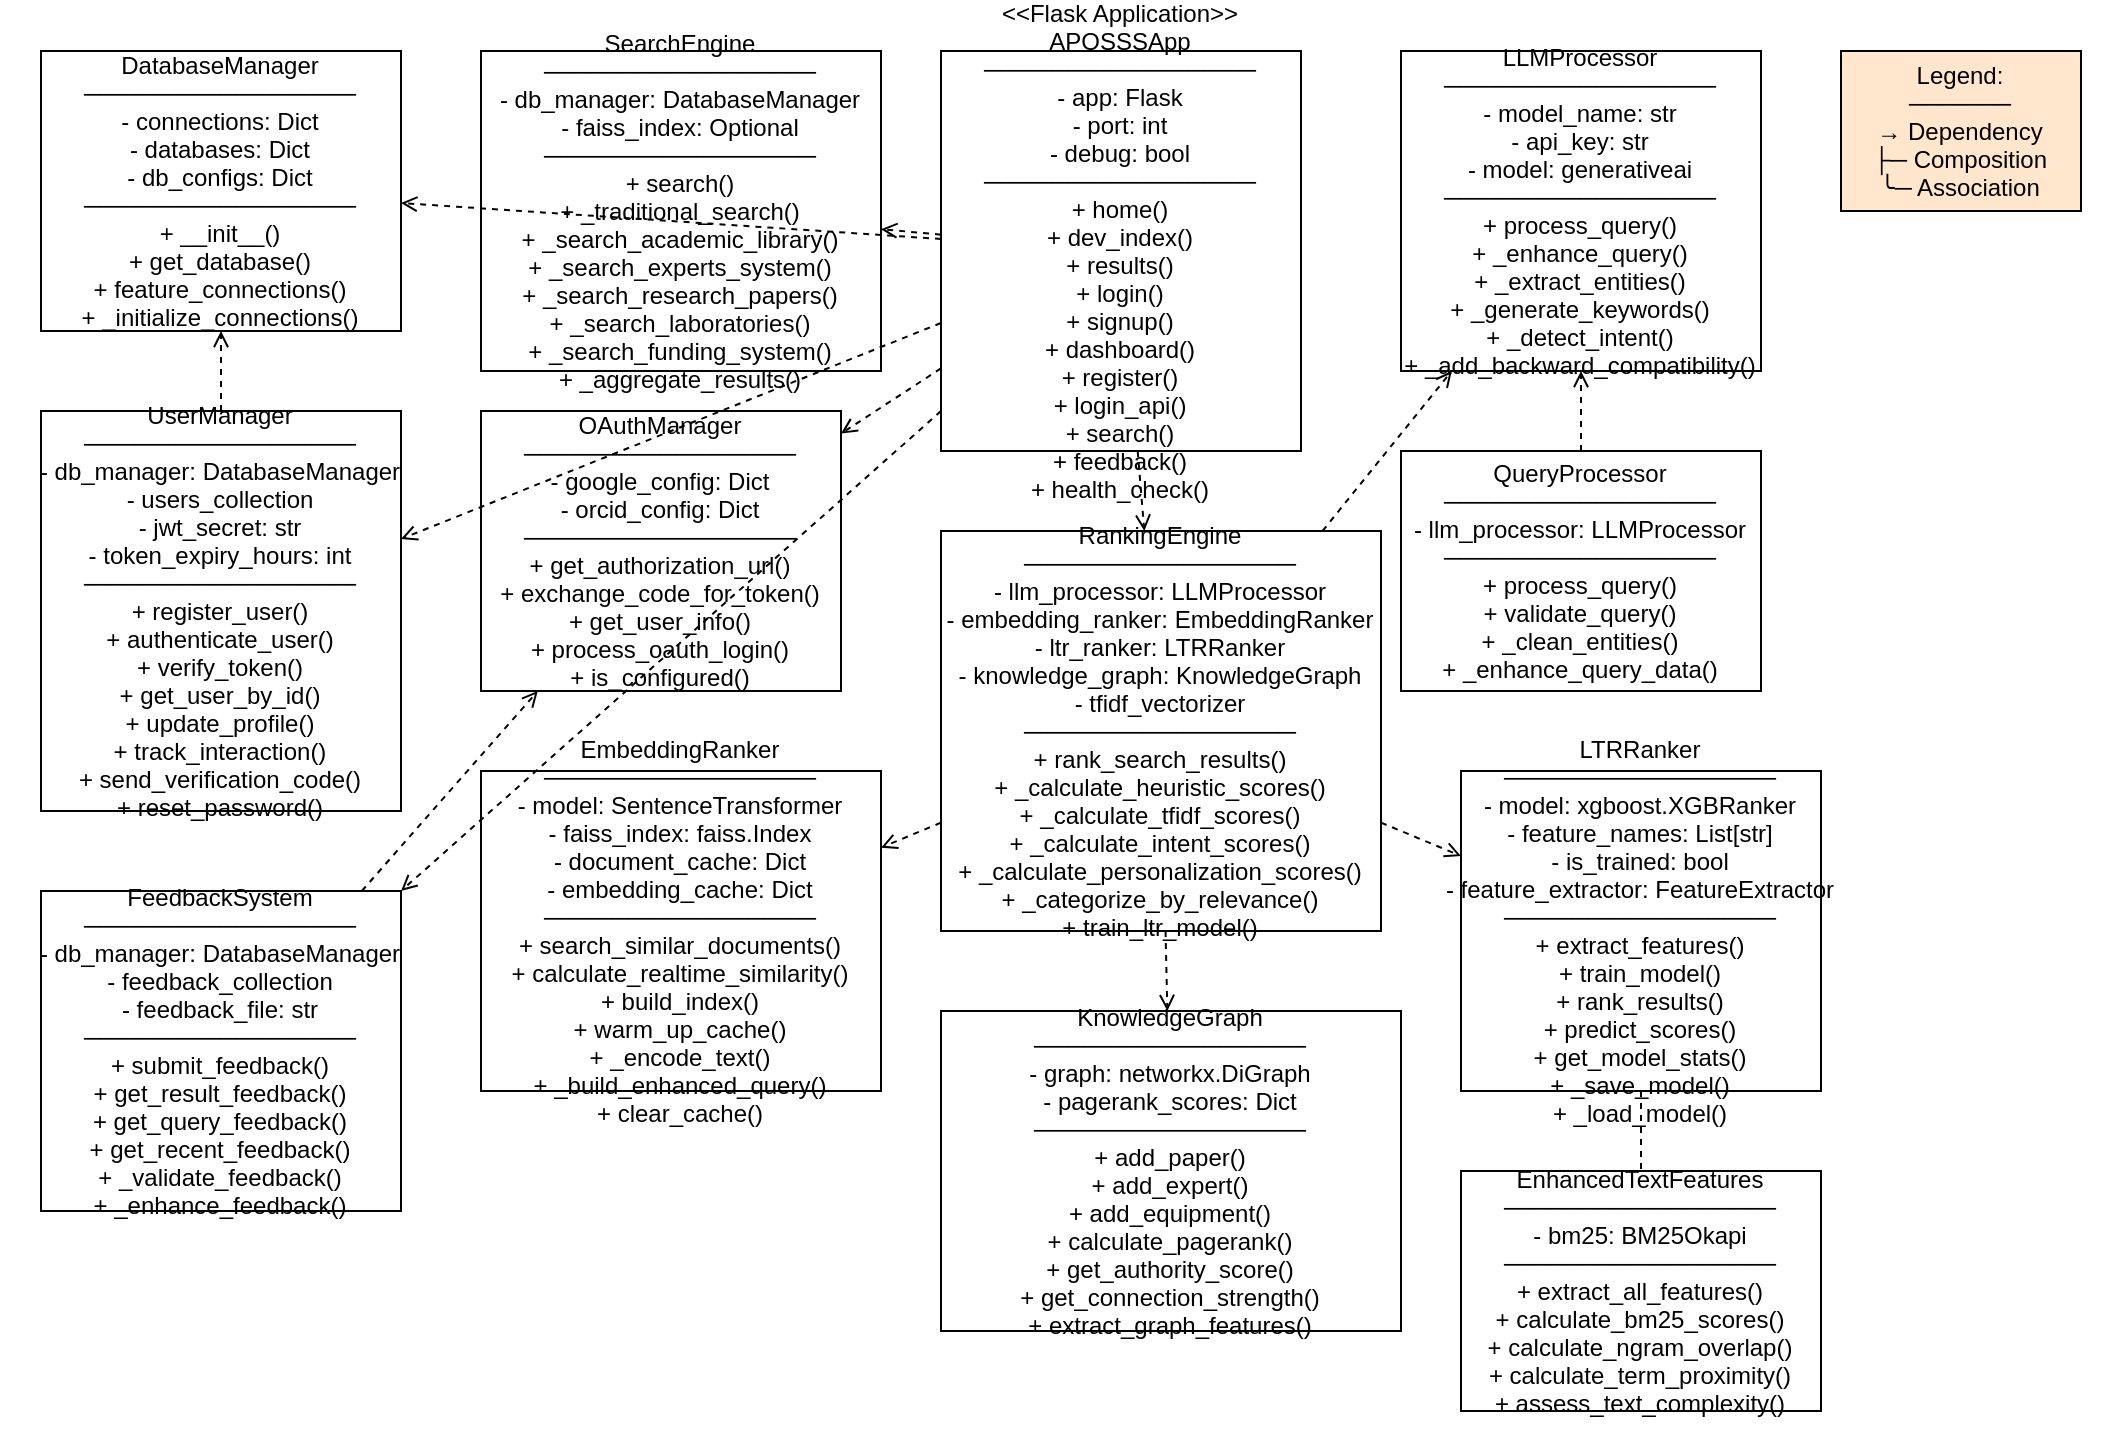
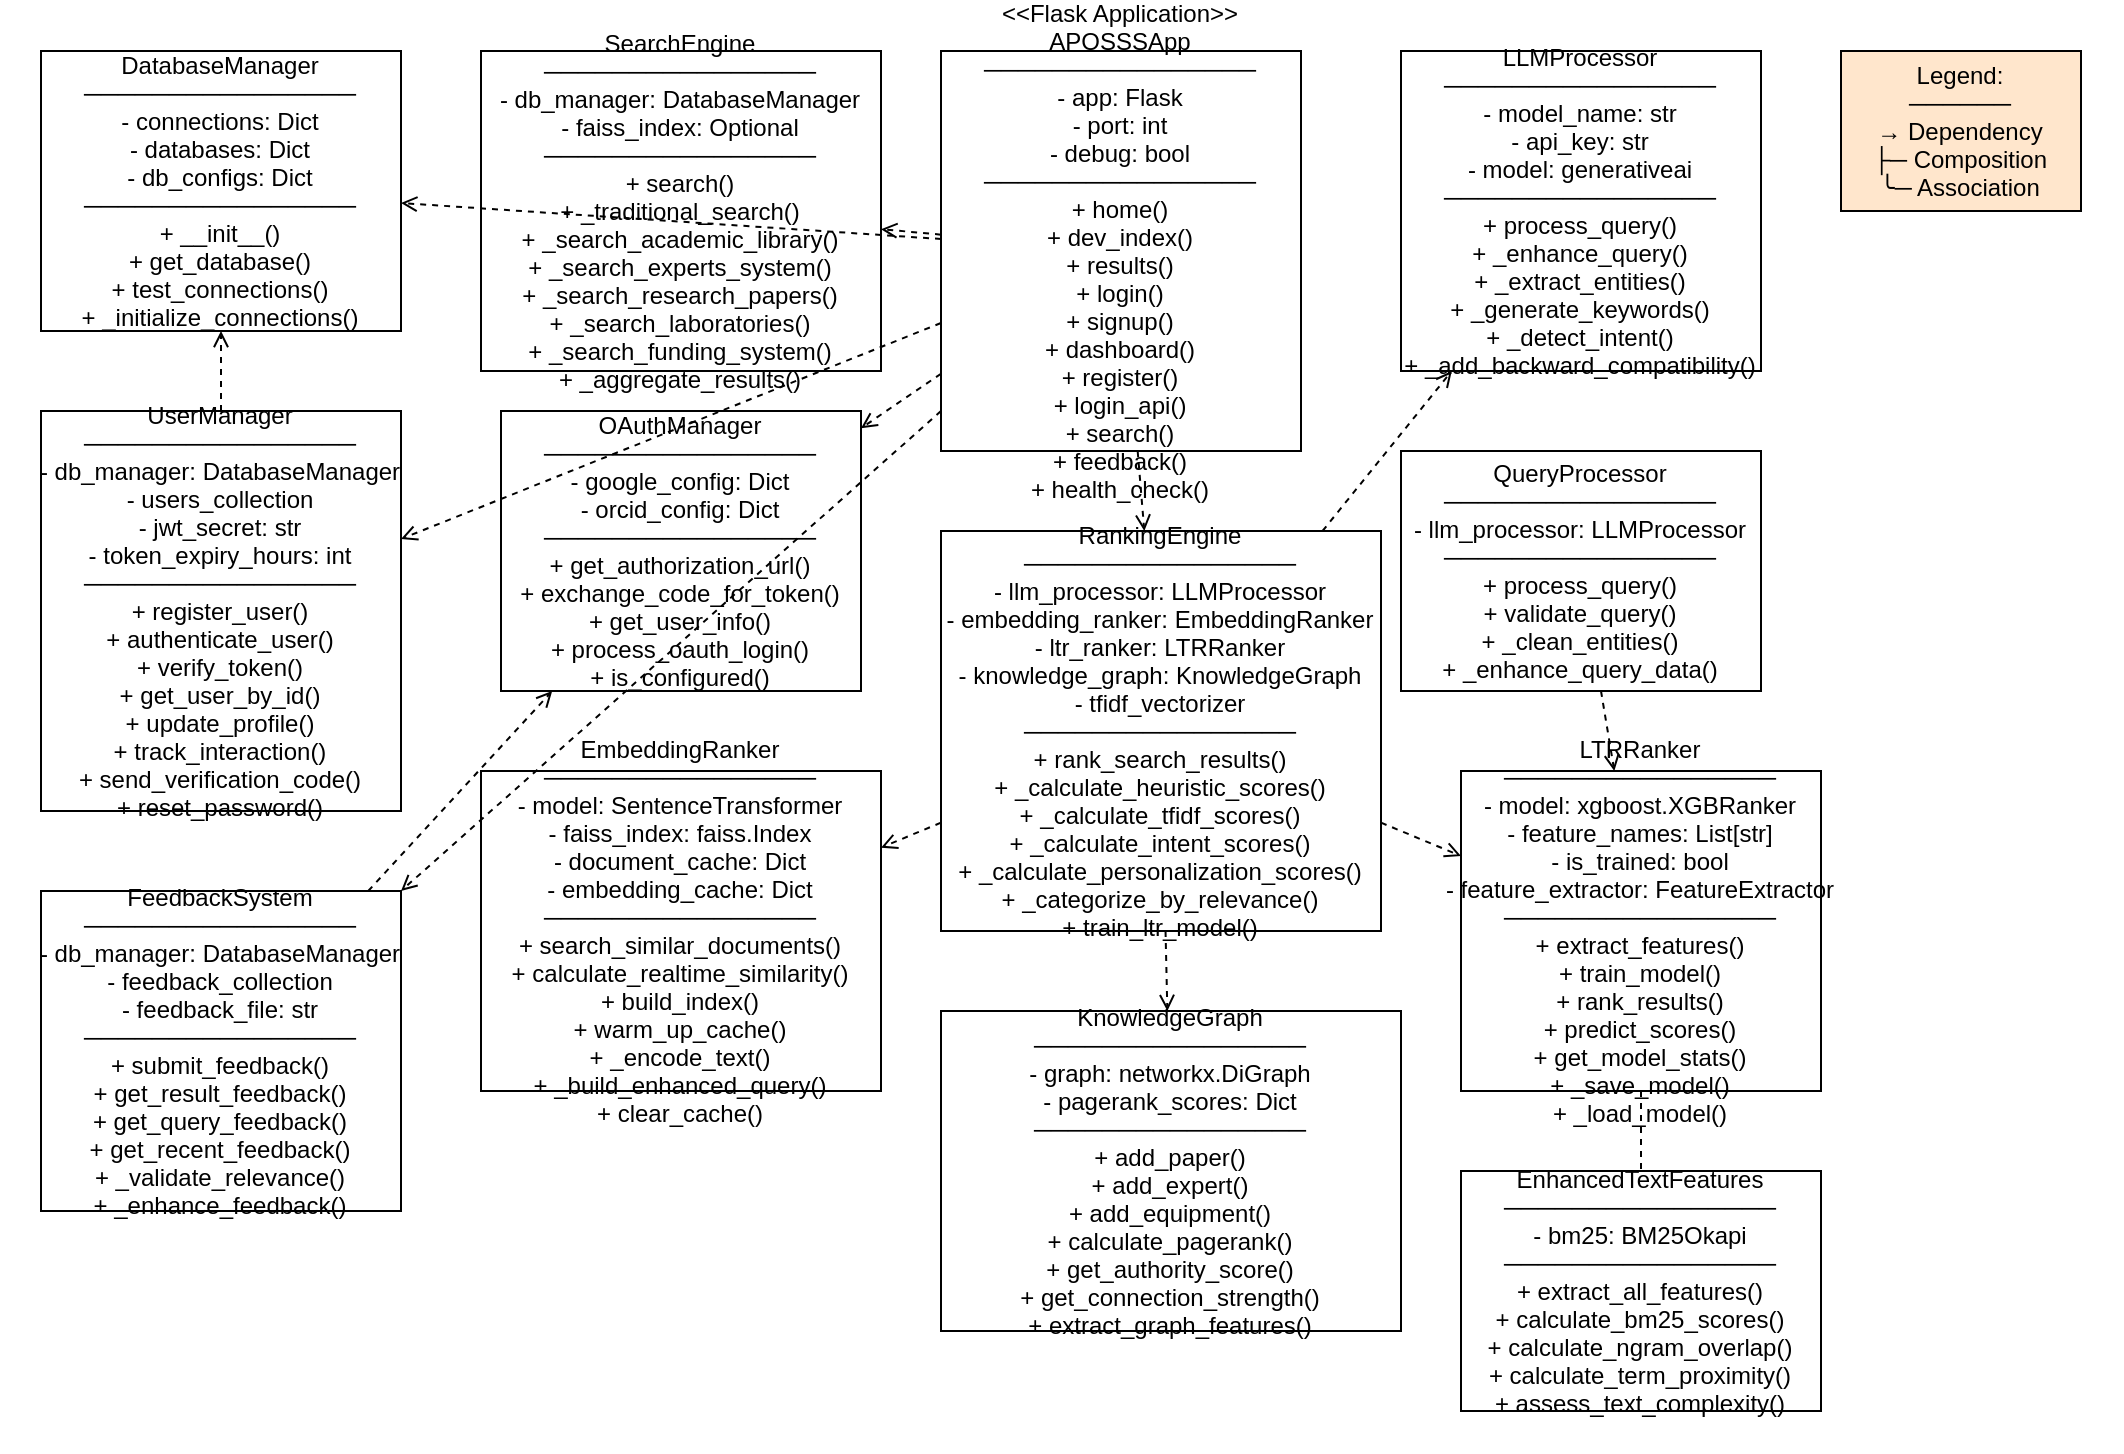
(220, 66) -> (220, 66)
(1581, 414) -> (1607, 729)
(661, 551) -> (681, 551)
(220, 898) -> (220, 898)
